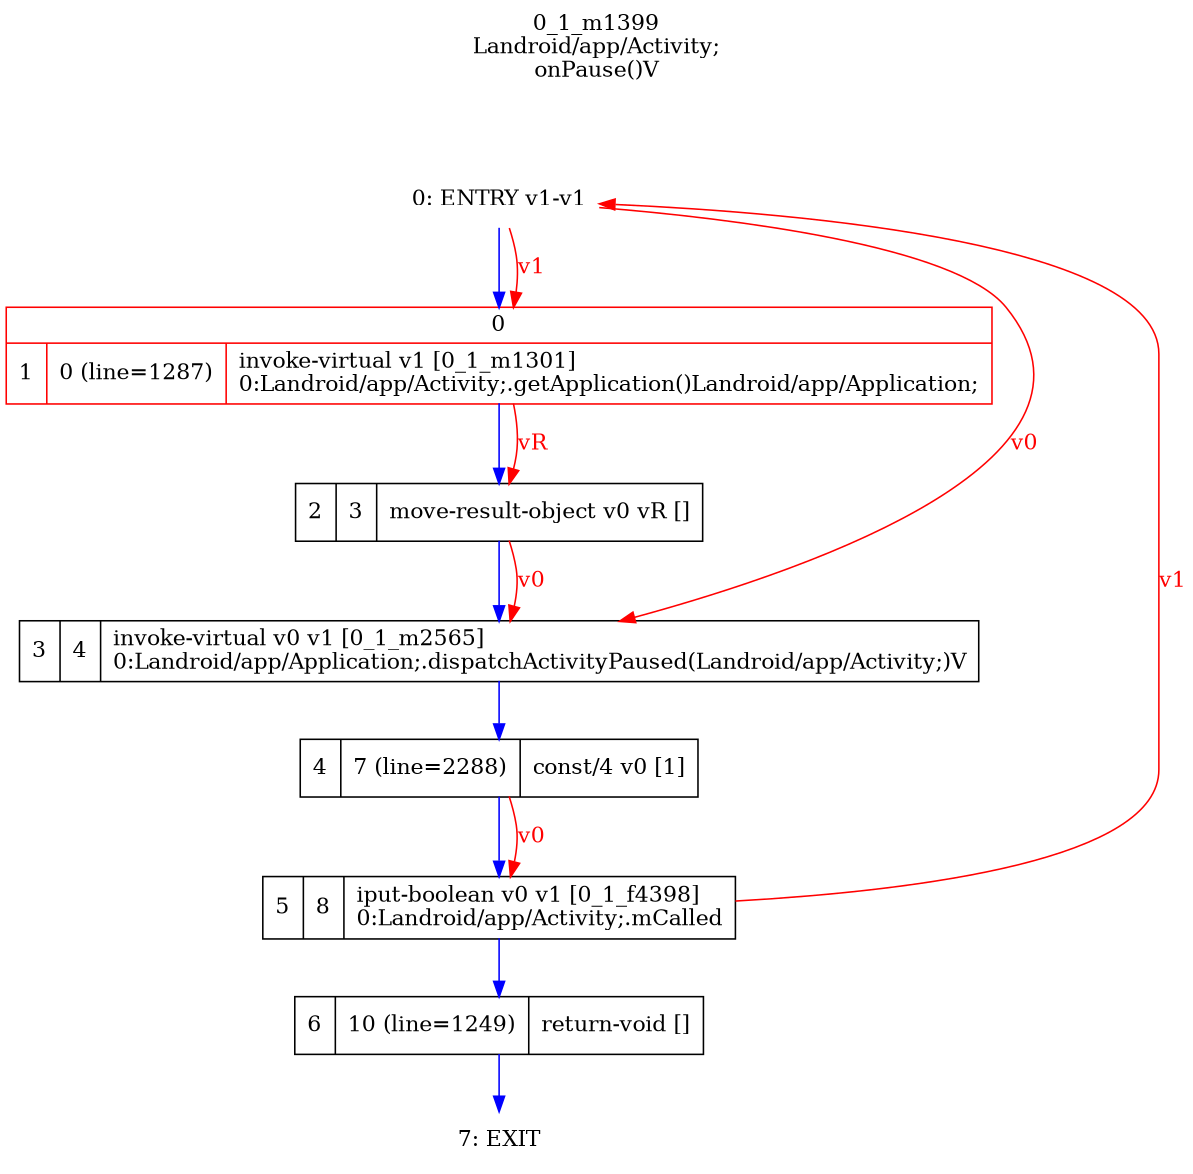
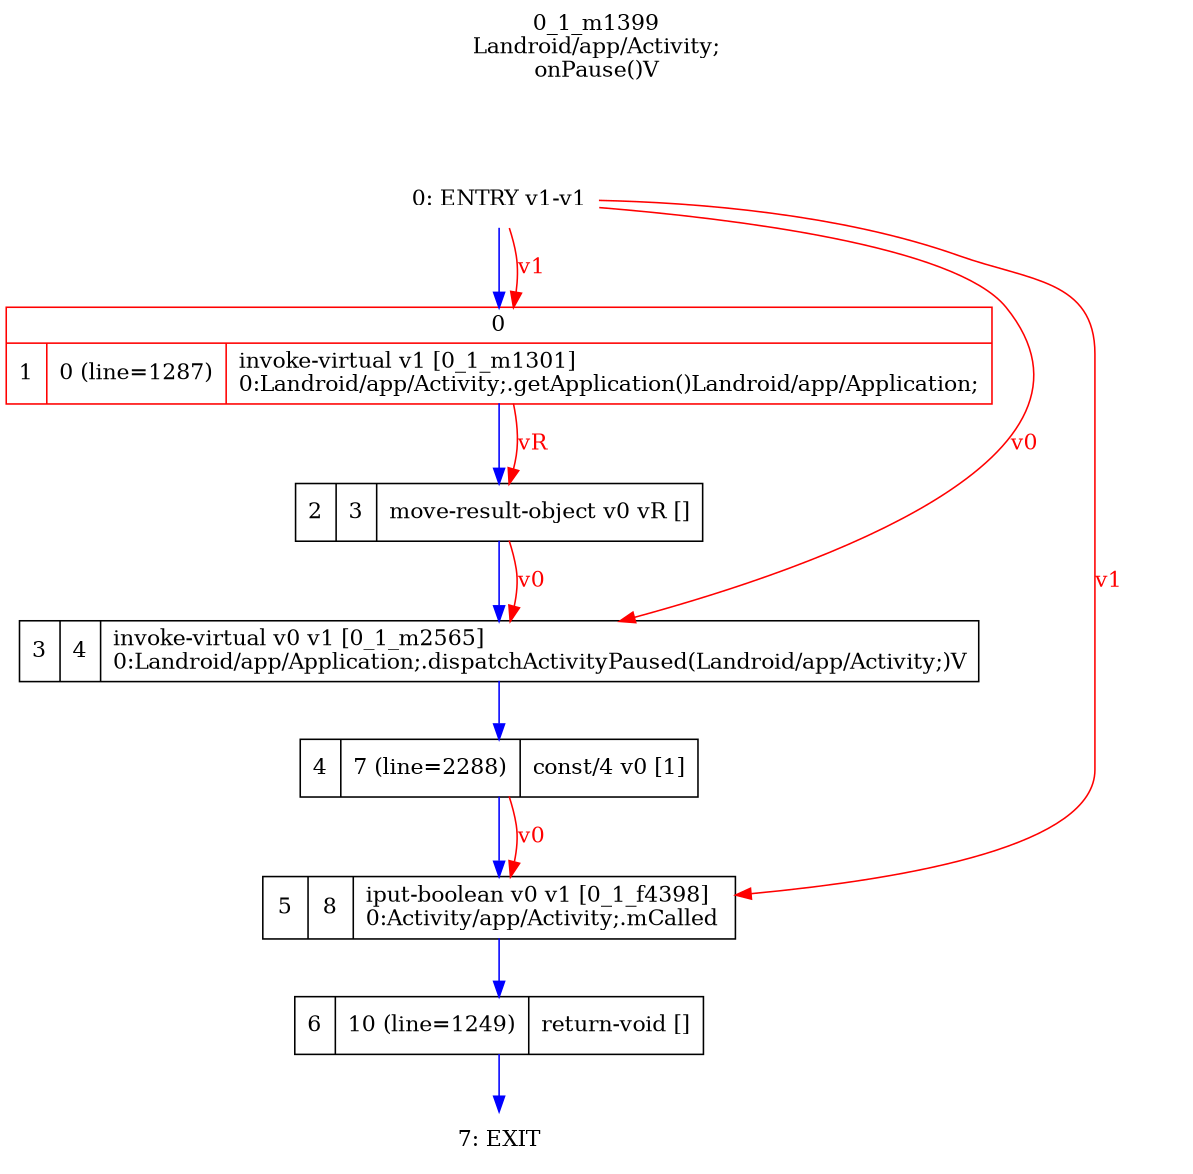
(1159, 501) -> (1095, 479)
(540, 919) -> (542, 919)
